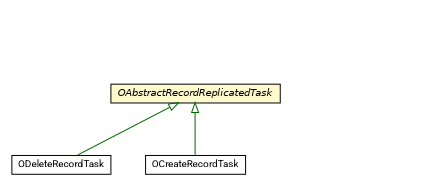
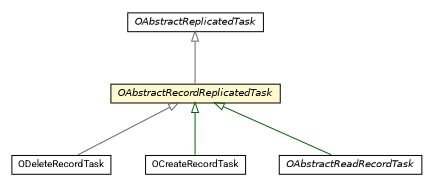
none -> (195, 22)
(124, 131) -> (124, 131)
none -> (351, 164)
